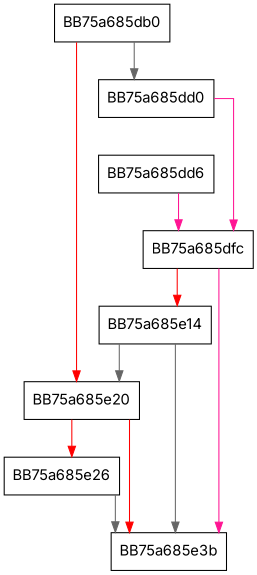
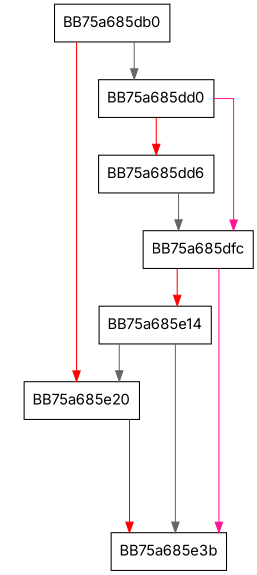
none -> (156, 131)
(179, 206) -> (179, 206)
(62, 476) -> none
